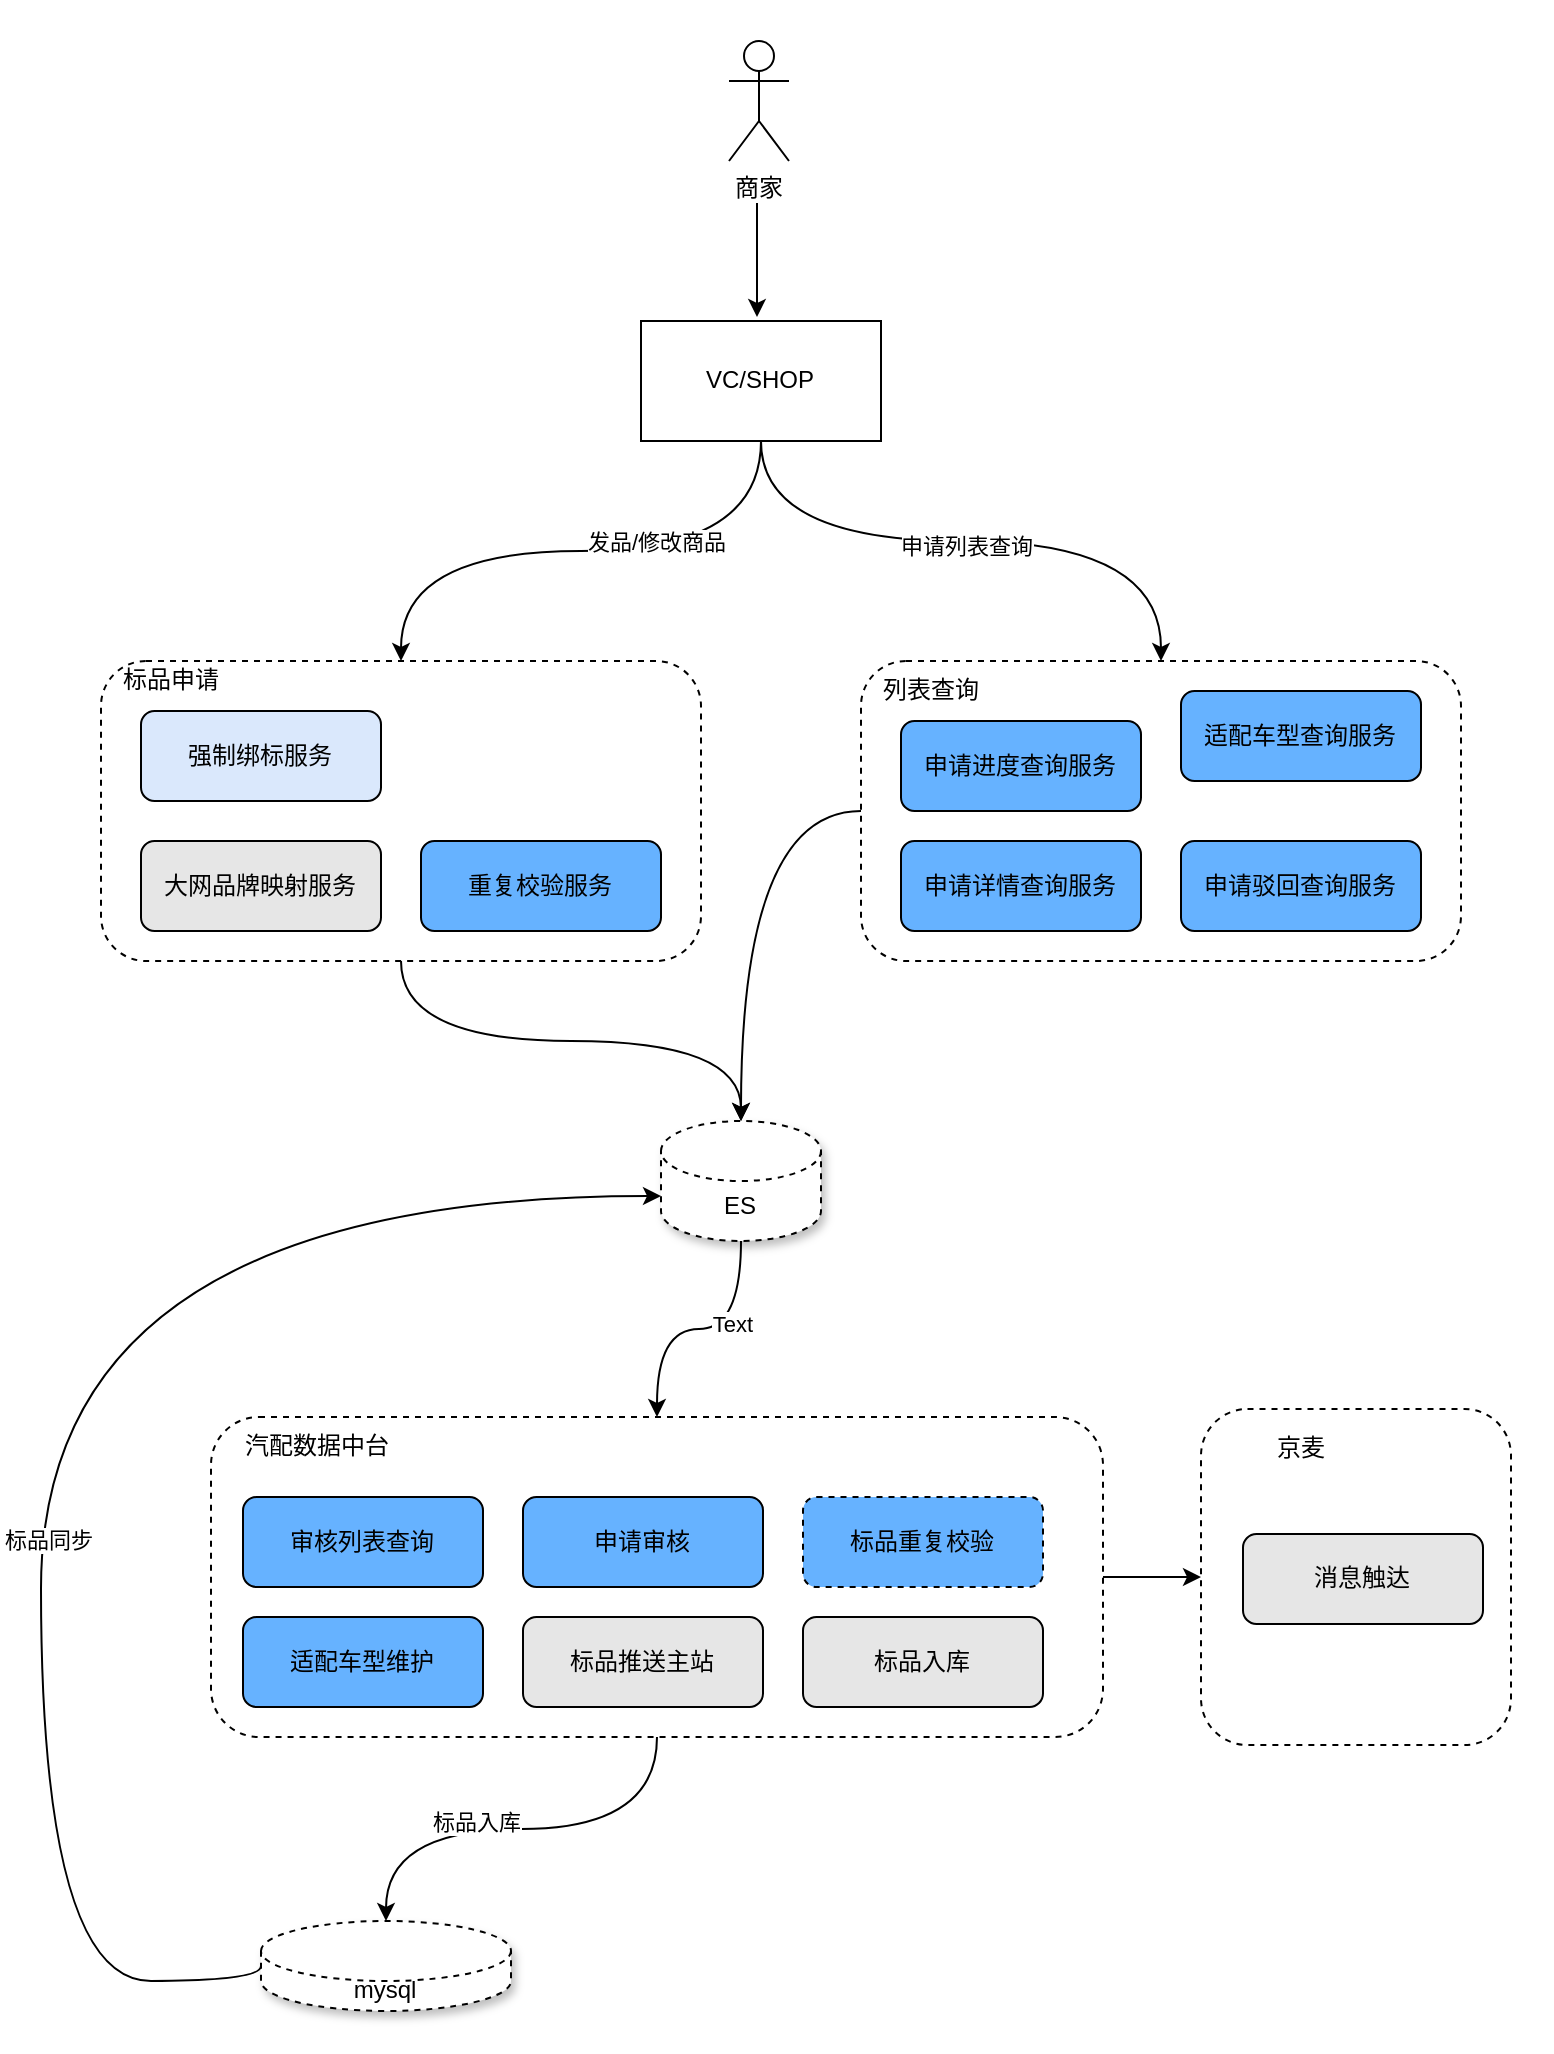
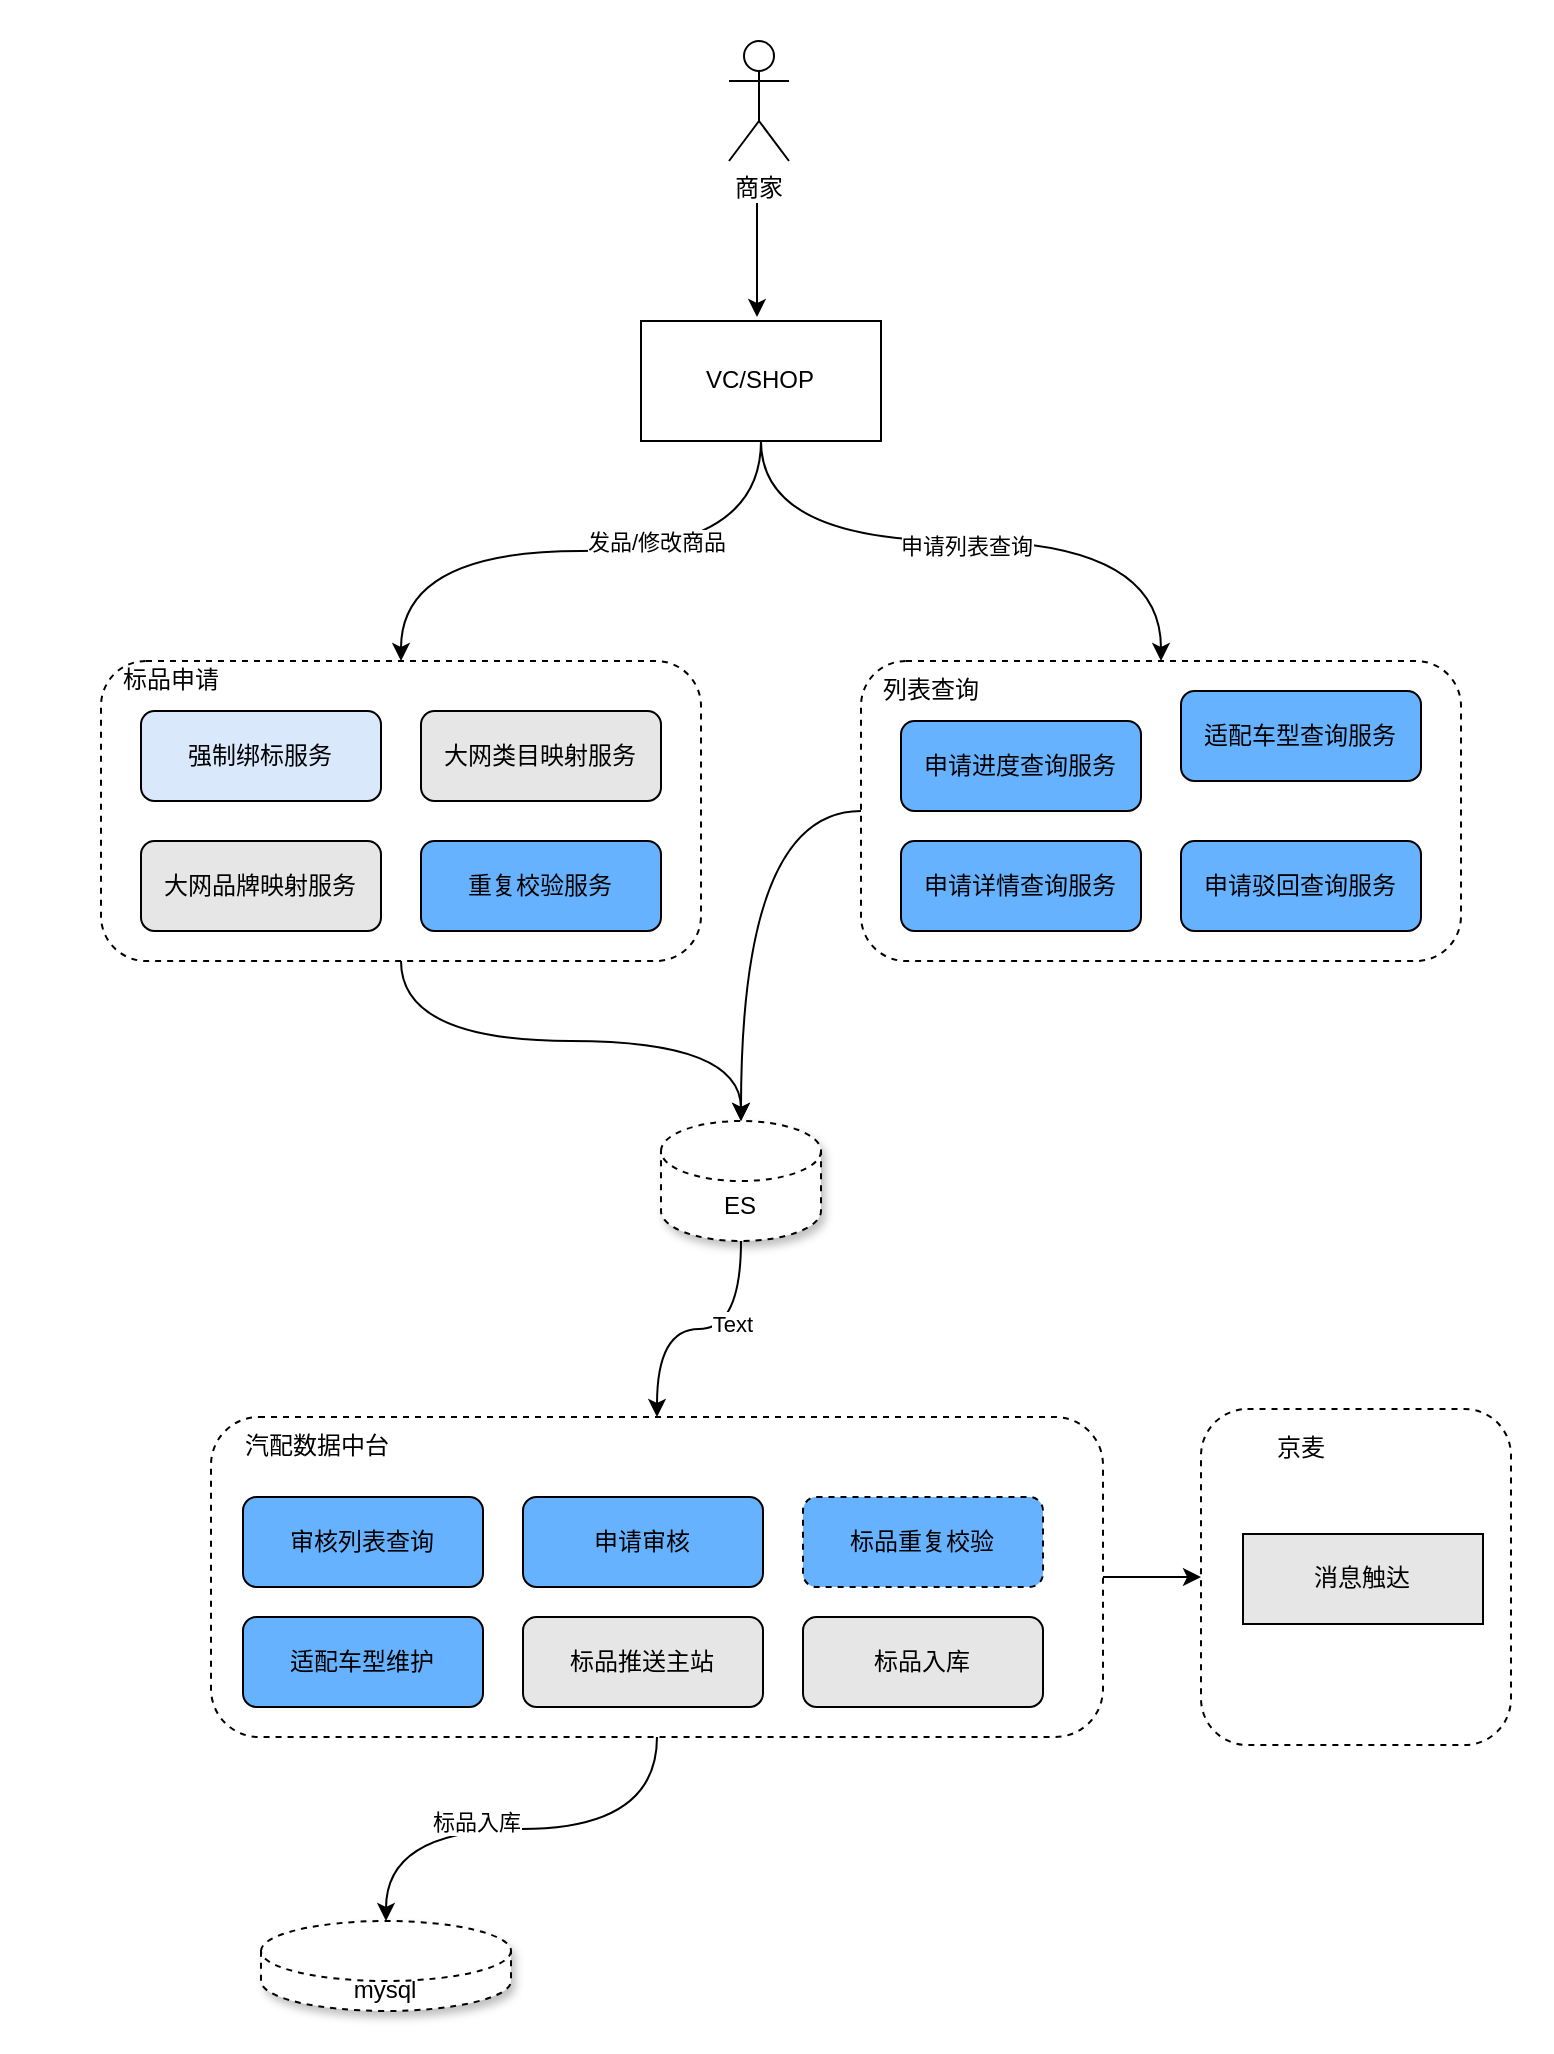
none -> (541, 756)
(64, 1453) -> none
(1363, 1579) -> (1363, 1579)
